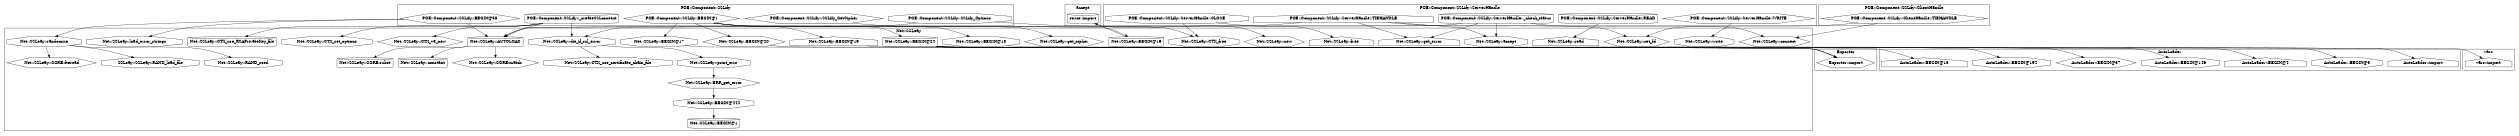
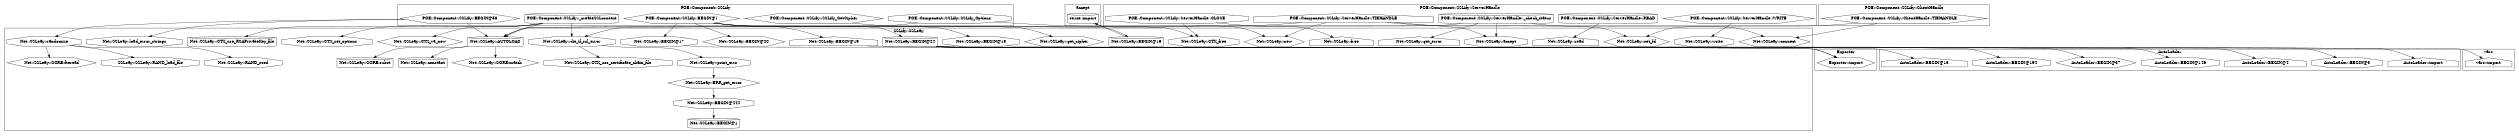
(1382, 30) -> (1302, 30)
(909, 31) -> (909, 31)
(1303, 47) -> none
